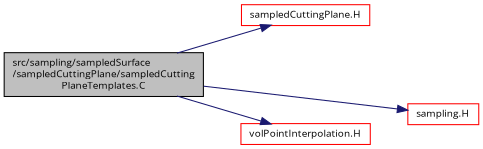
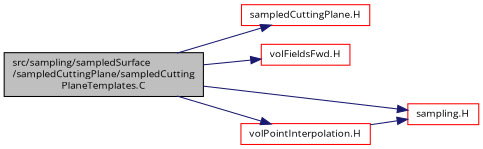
none -> (306, 55)
none -> (384, 123)
